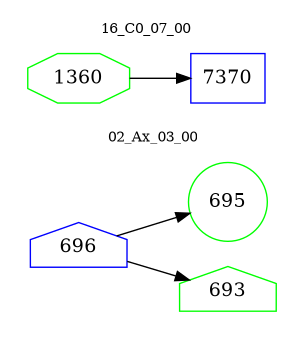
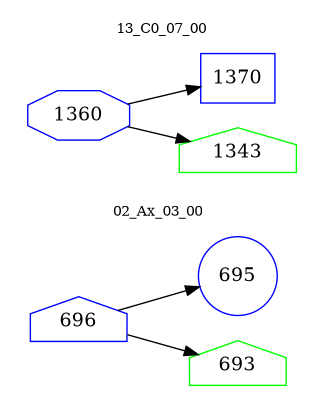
(146, 30) -> (162, 30)
(79, 78) -> (79, 115)
(228, 78) -> (238, 78)
none -> (238, 152)
(228, 202) -> (238, 276)
